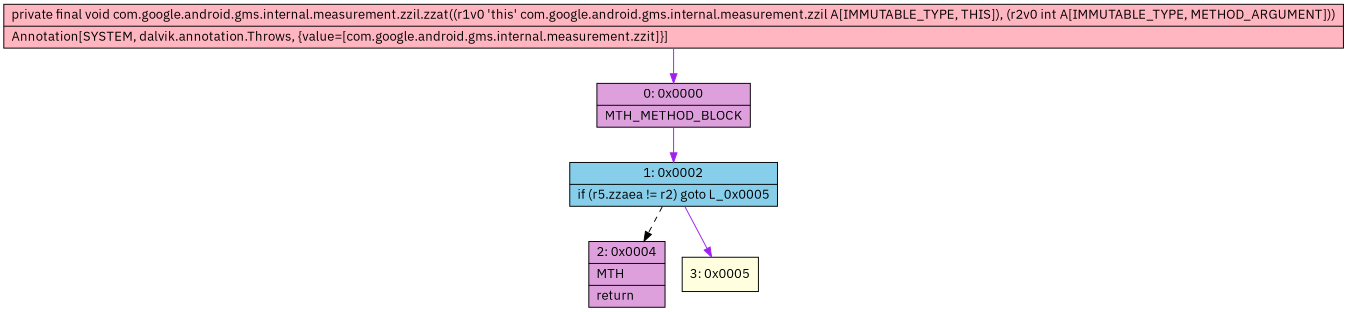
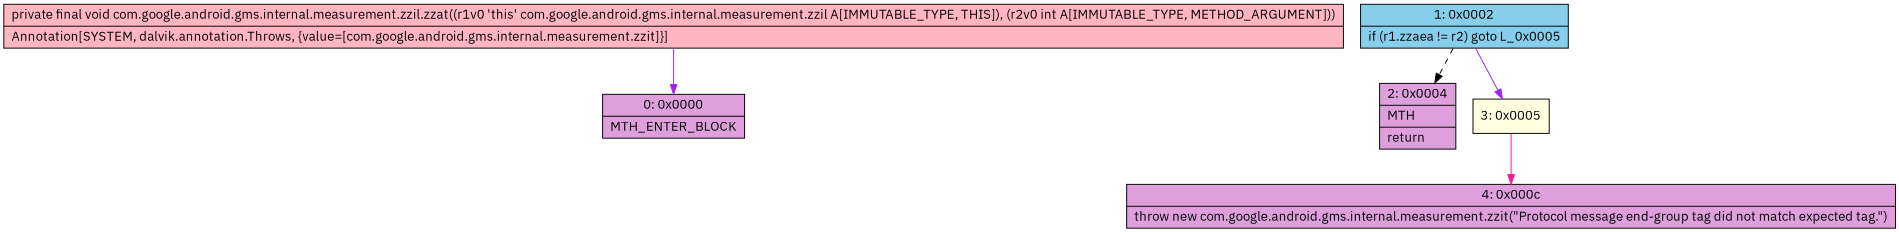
(674, 116) -> (674, 127)
(674, 140) -> none
(674, 195) -> (1464, 37)
none -> (1511, 206)
